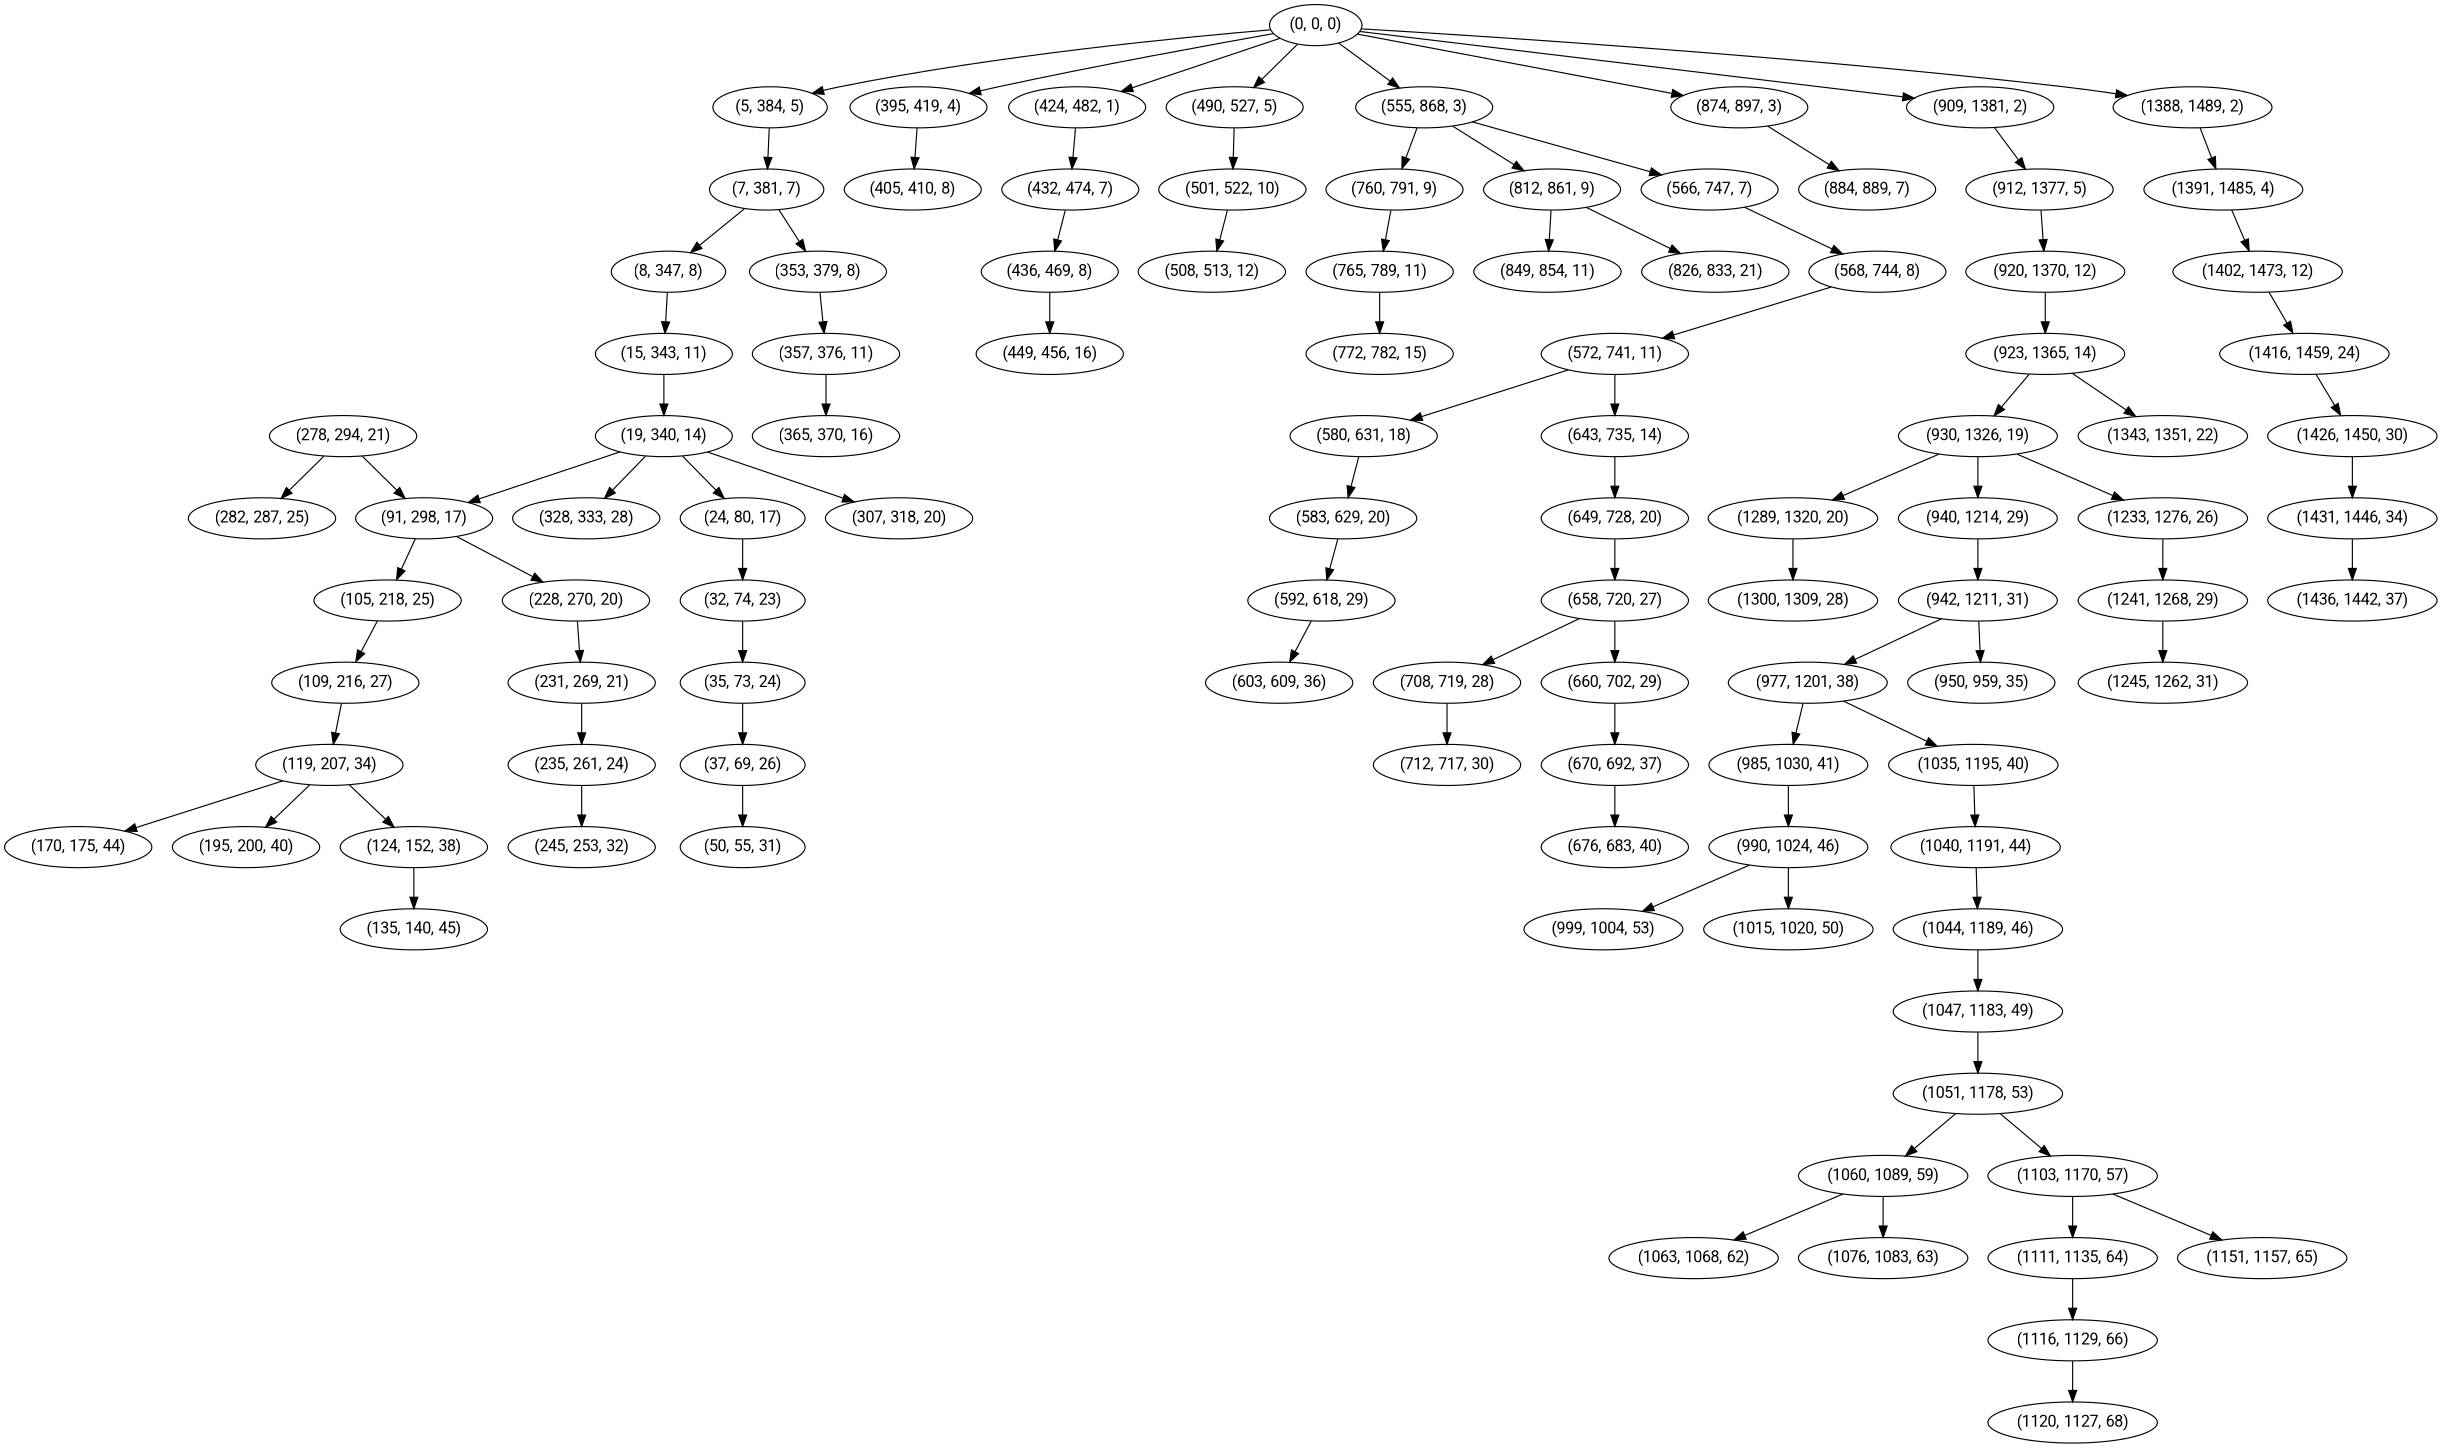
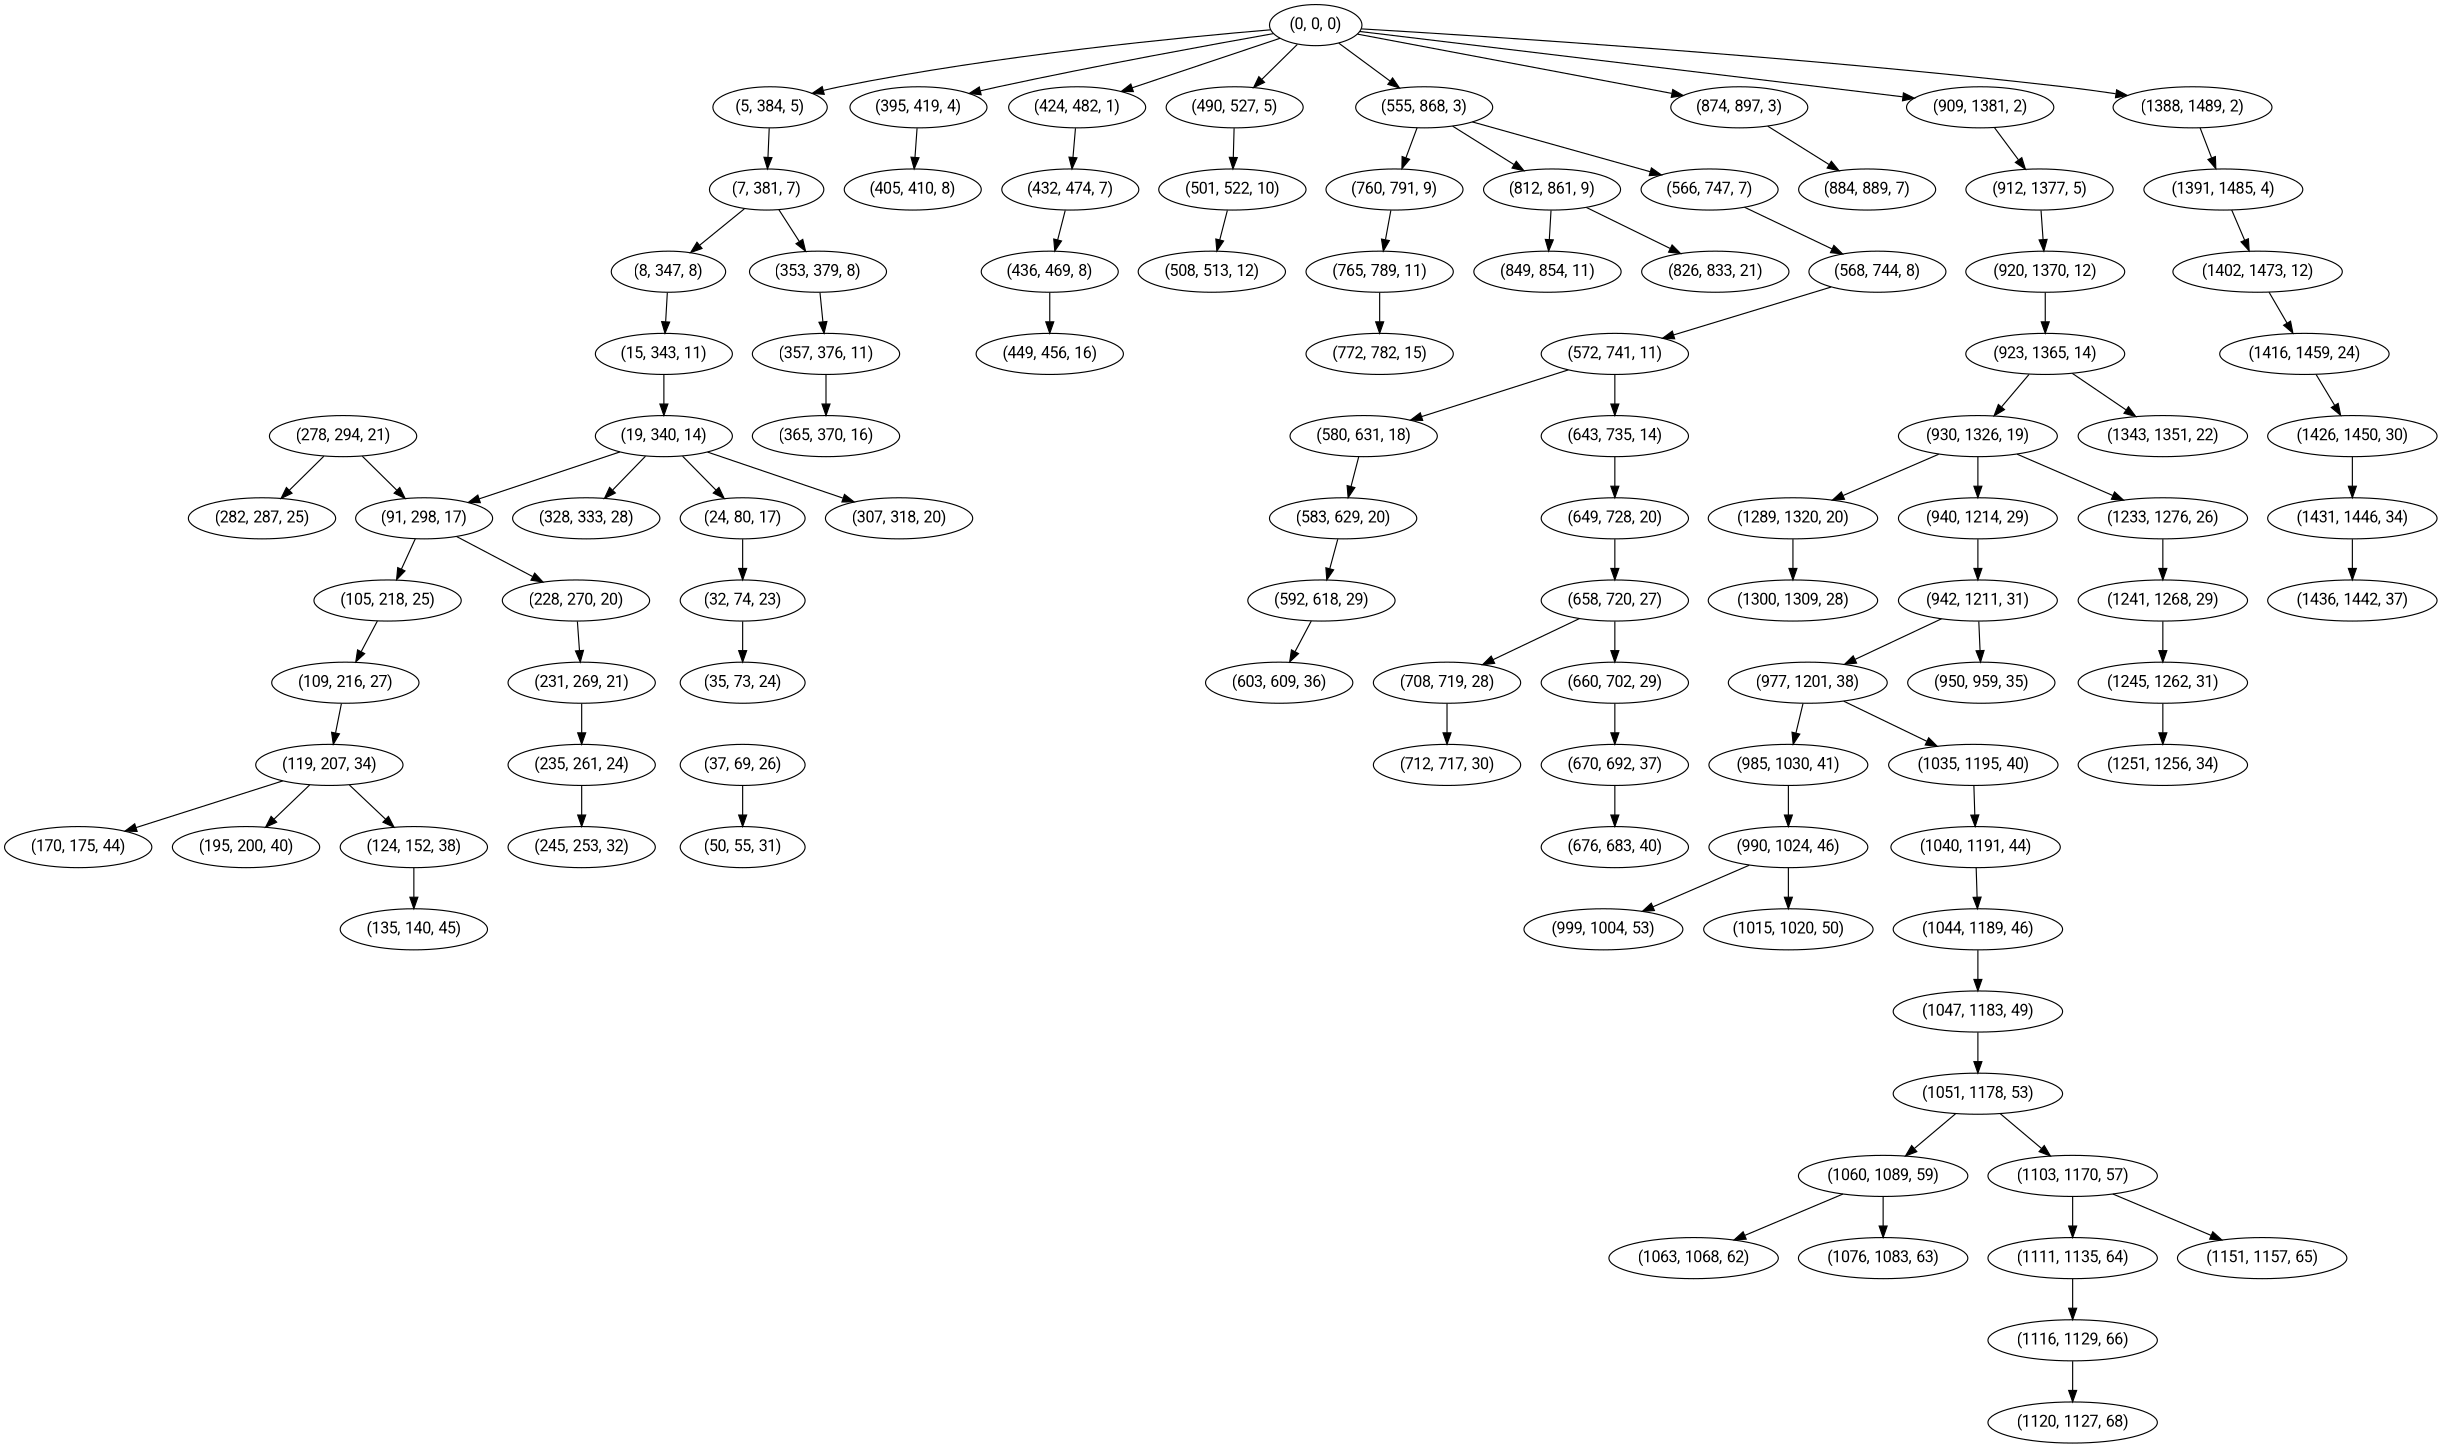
(743, 718) -> none
none -> (2163, 765)
